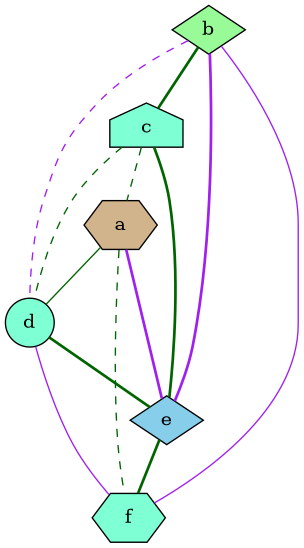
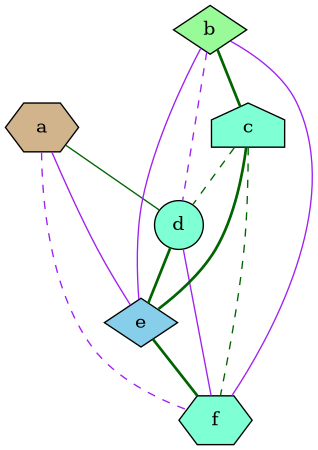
(134, 174) -> (241, 272)
(207, 229) -> (150, 169)
(144, 324) -> (88, 230)
(115, 372) -> (70, 308)
